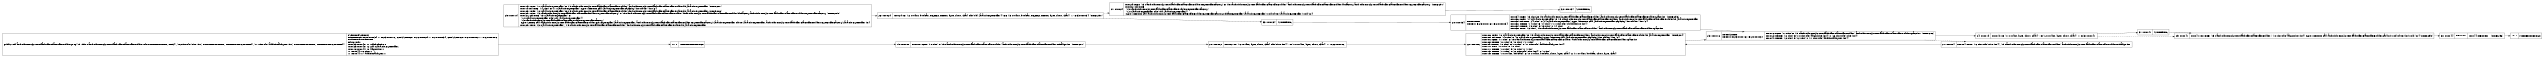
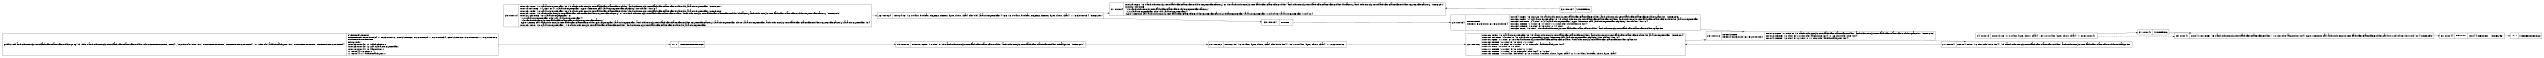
(1502, 10) -> (1503, 8)
(1285, 22) -> (1285, 22)
(1955, 36) -> none
